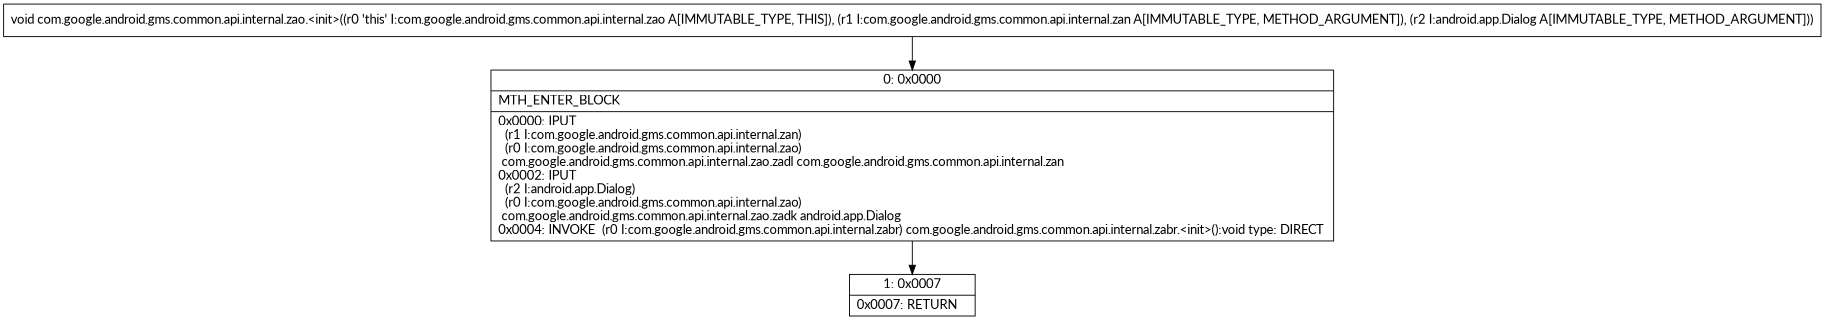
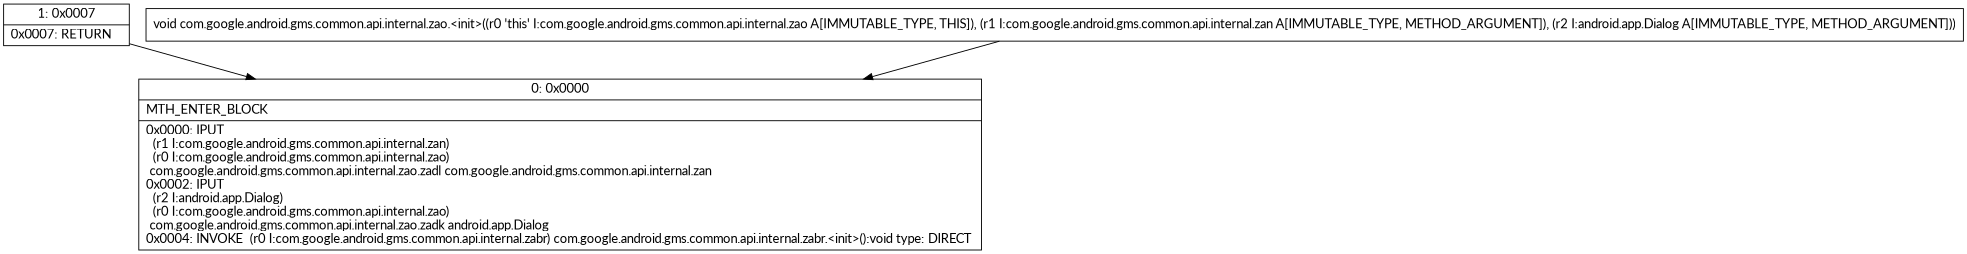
(912, 253) -> (188, 60)
